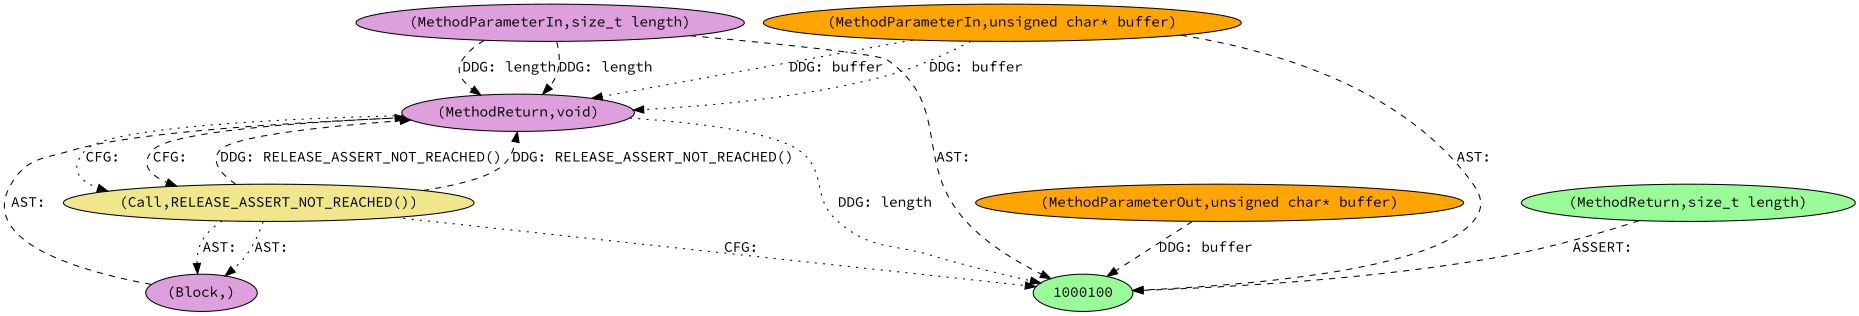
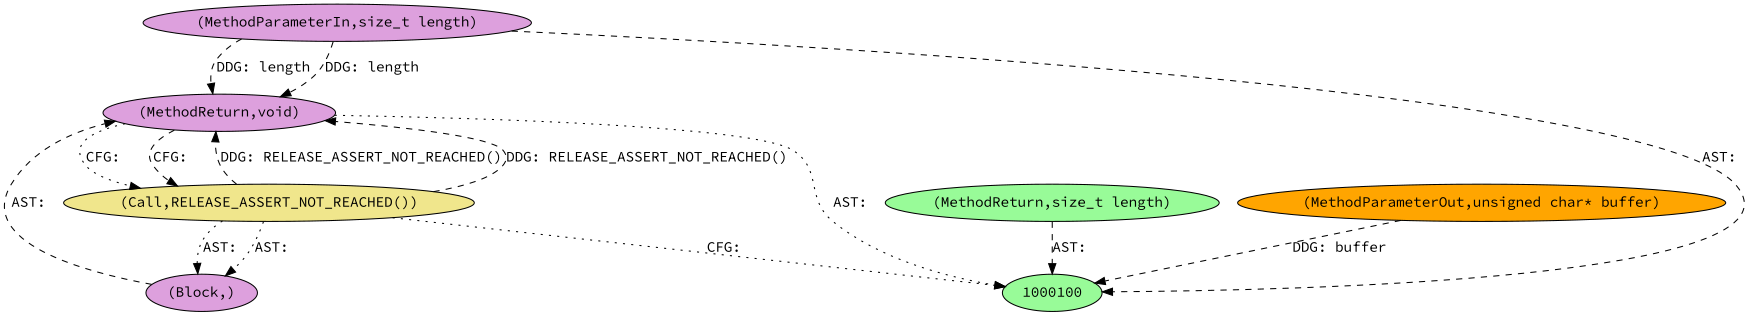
(1002, 23) -> none
(885, 203) -> (855, 203)
(1607, 248) -> (1074, 248)
